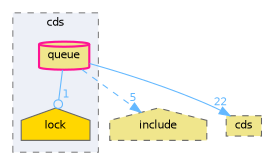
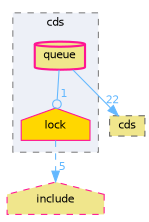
(107, 88) -> (56, 159)
(56, 126) -> (56, 126)
(158, 126) -> (56, 200)
